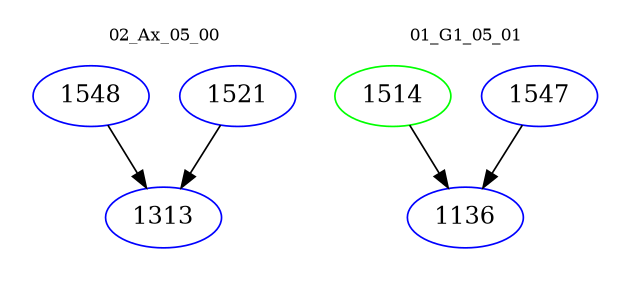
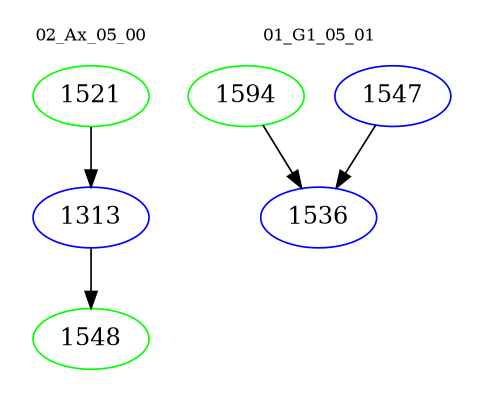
(91, 96) -> (91, 339)
(238, 96) -> (91, 96)
(393, 96) -> (246, 96)
(123, 149) -> (91, 270)
(465, 218) -> (319, 218)
